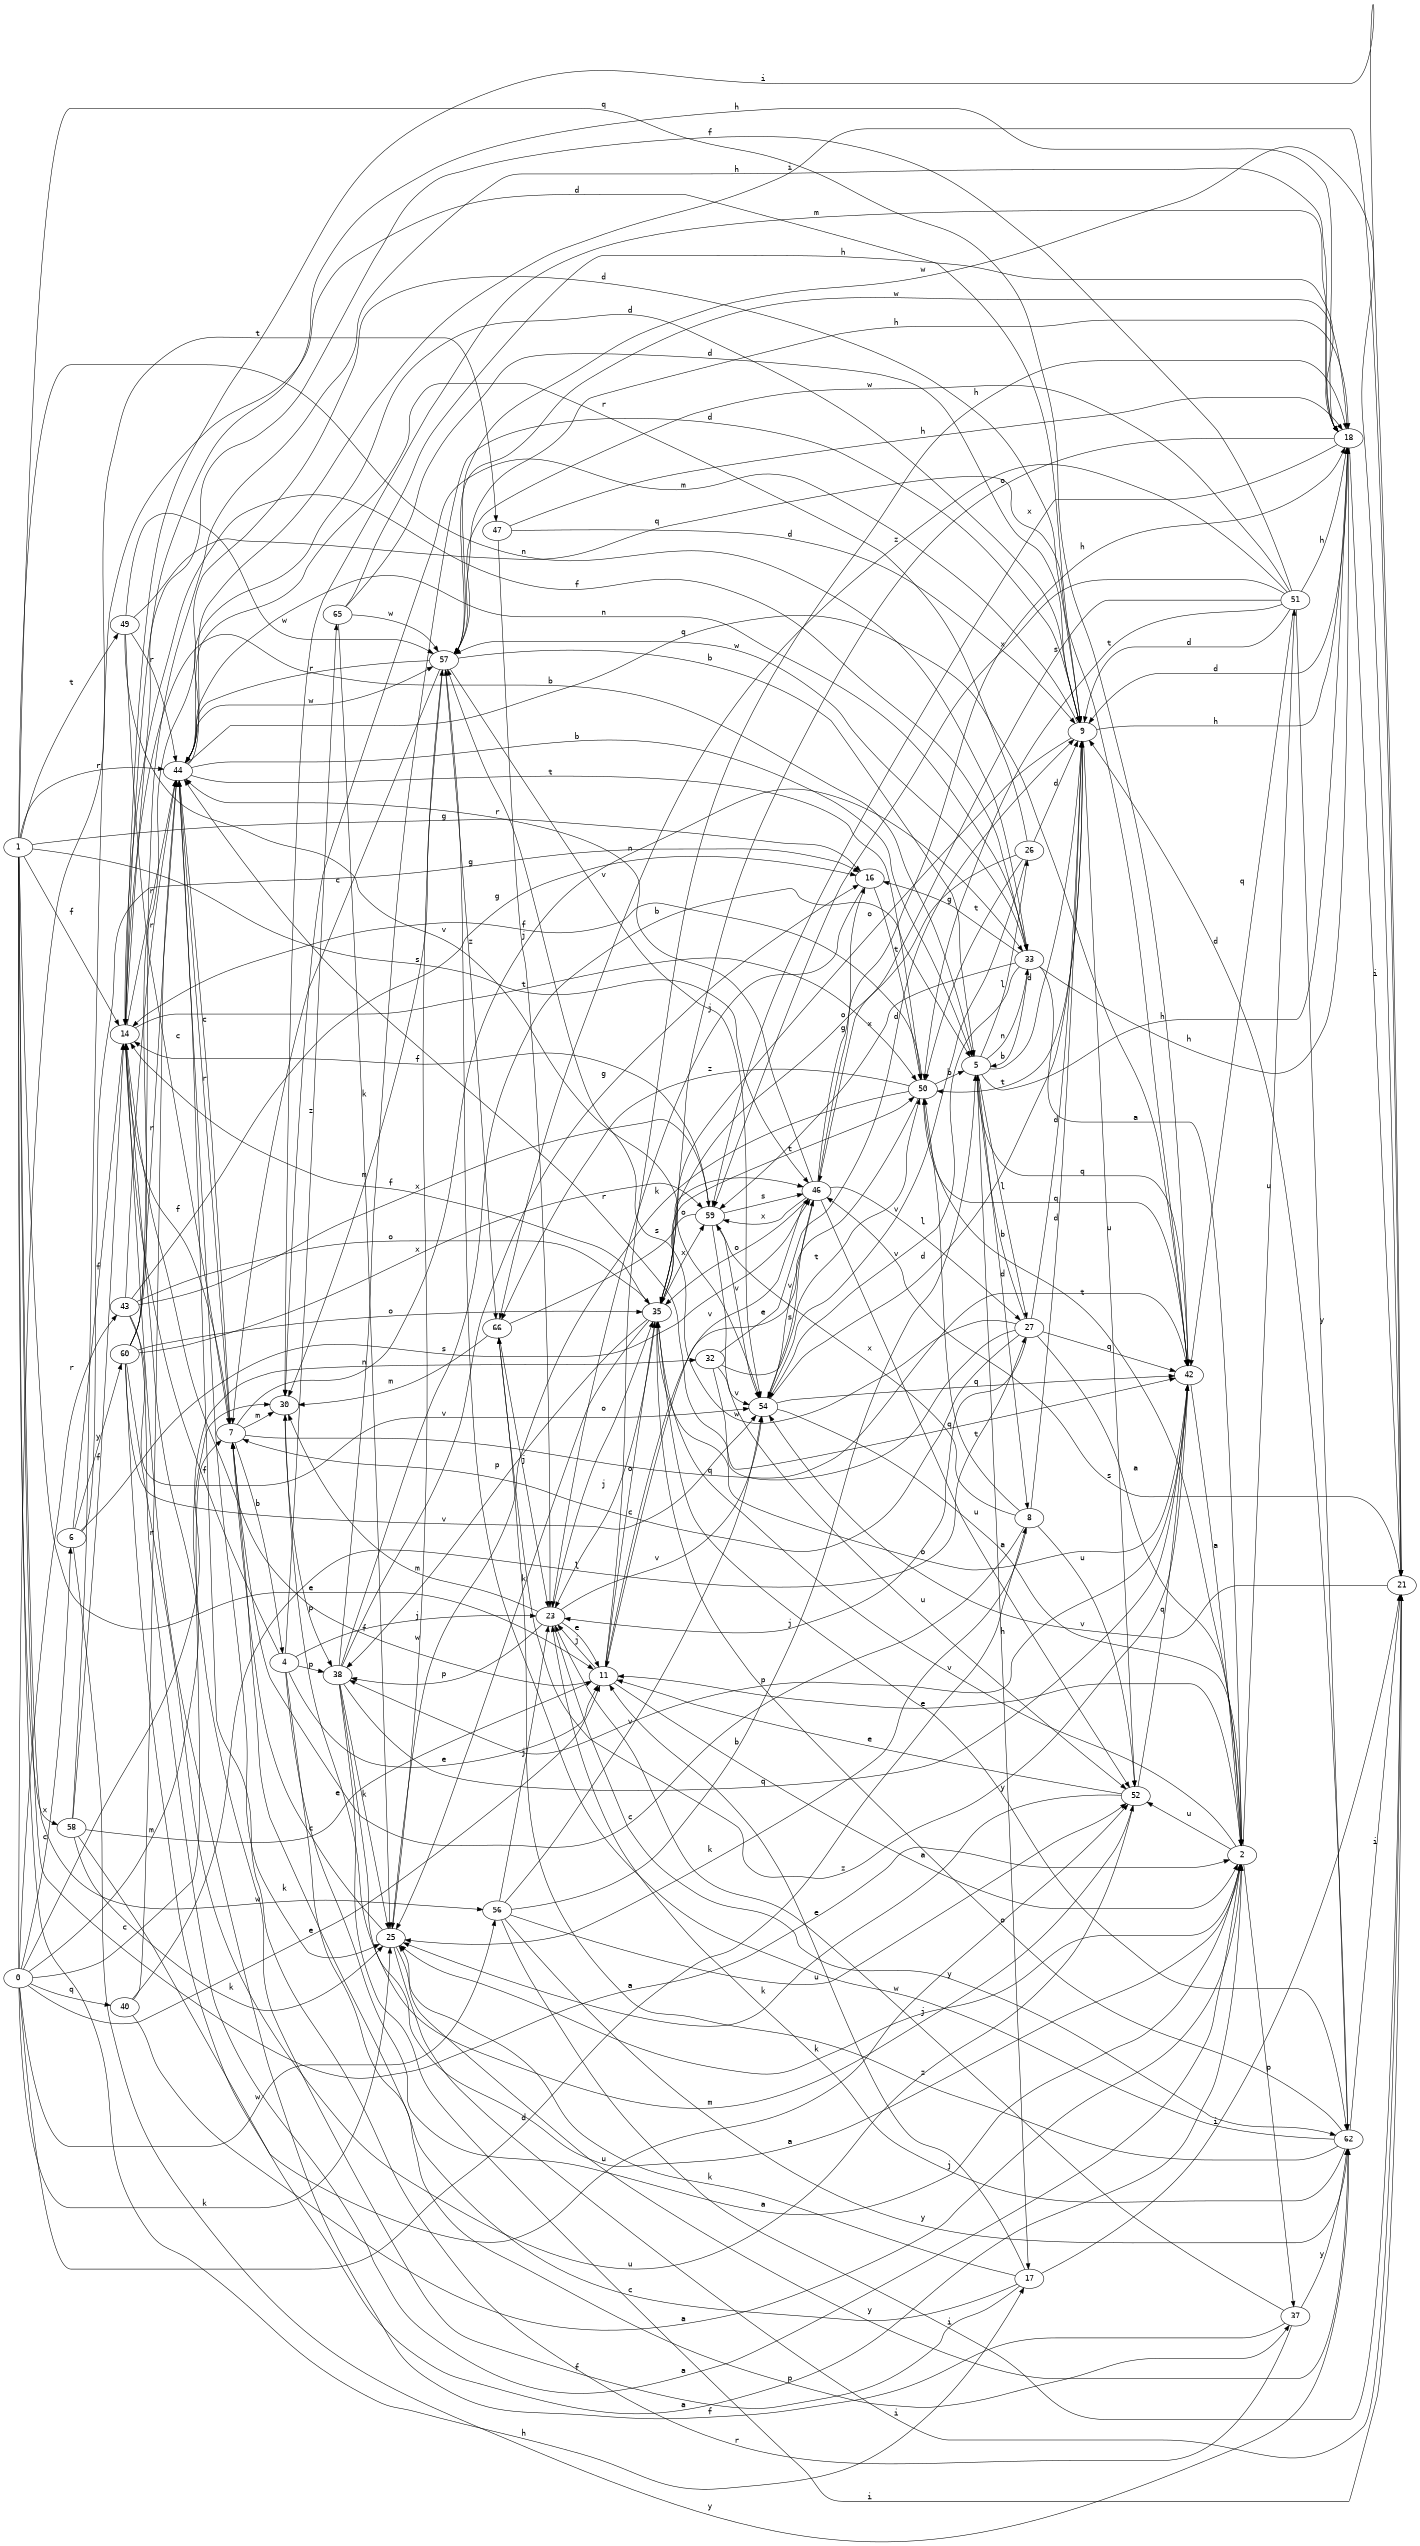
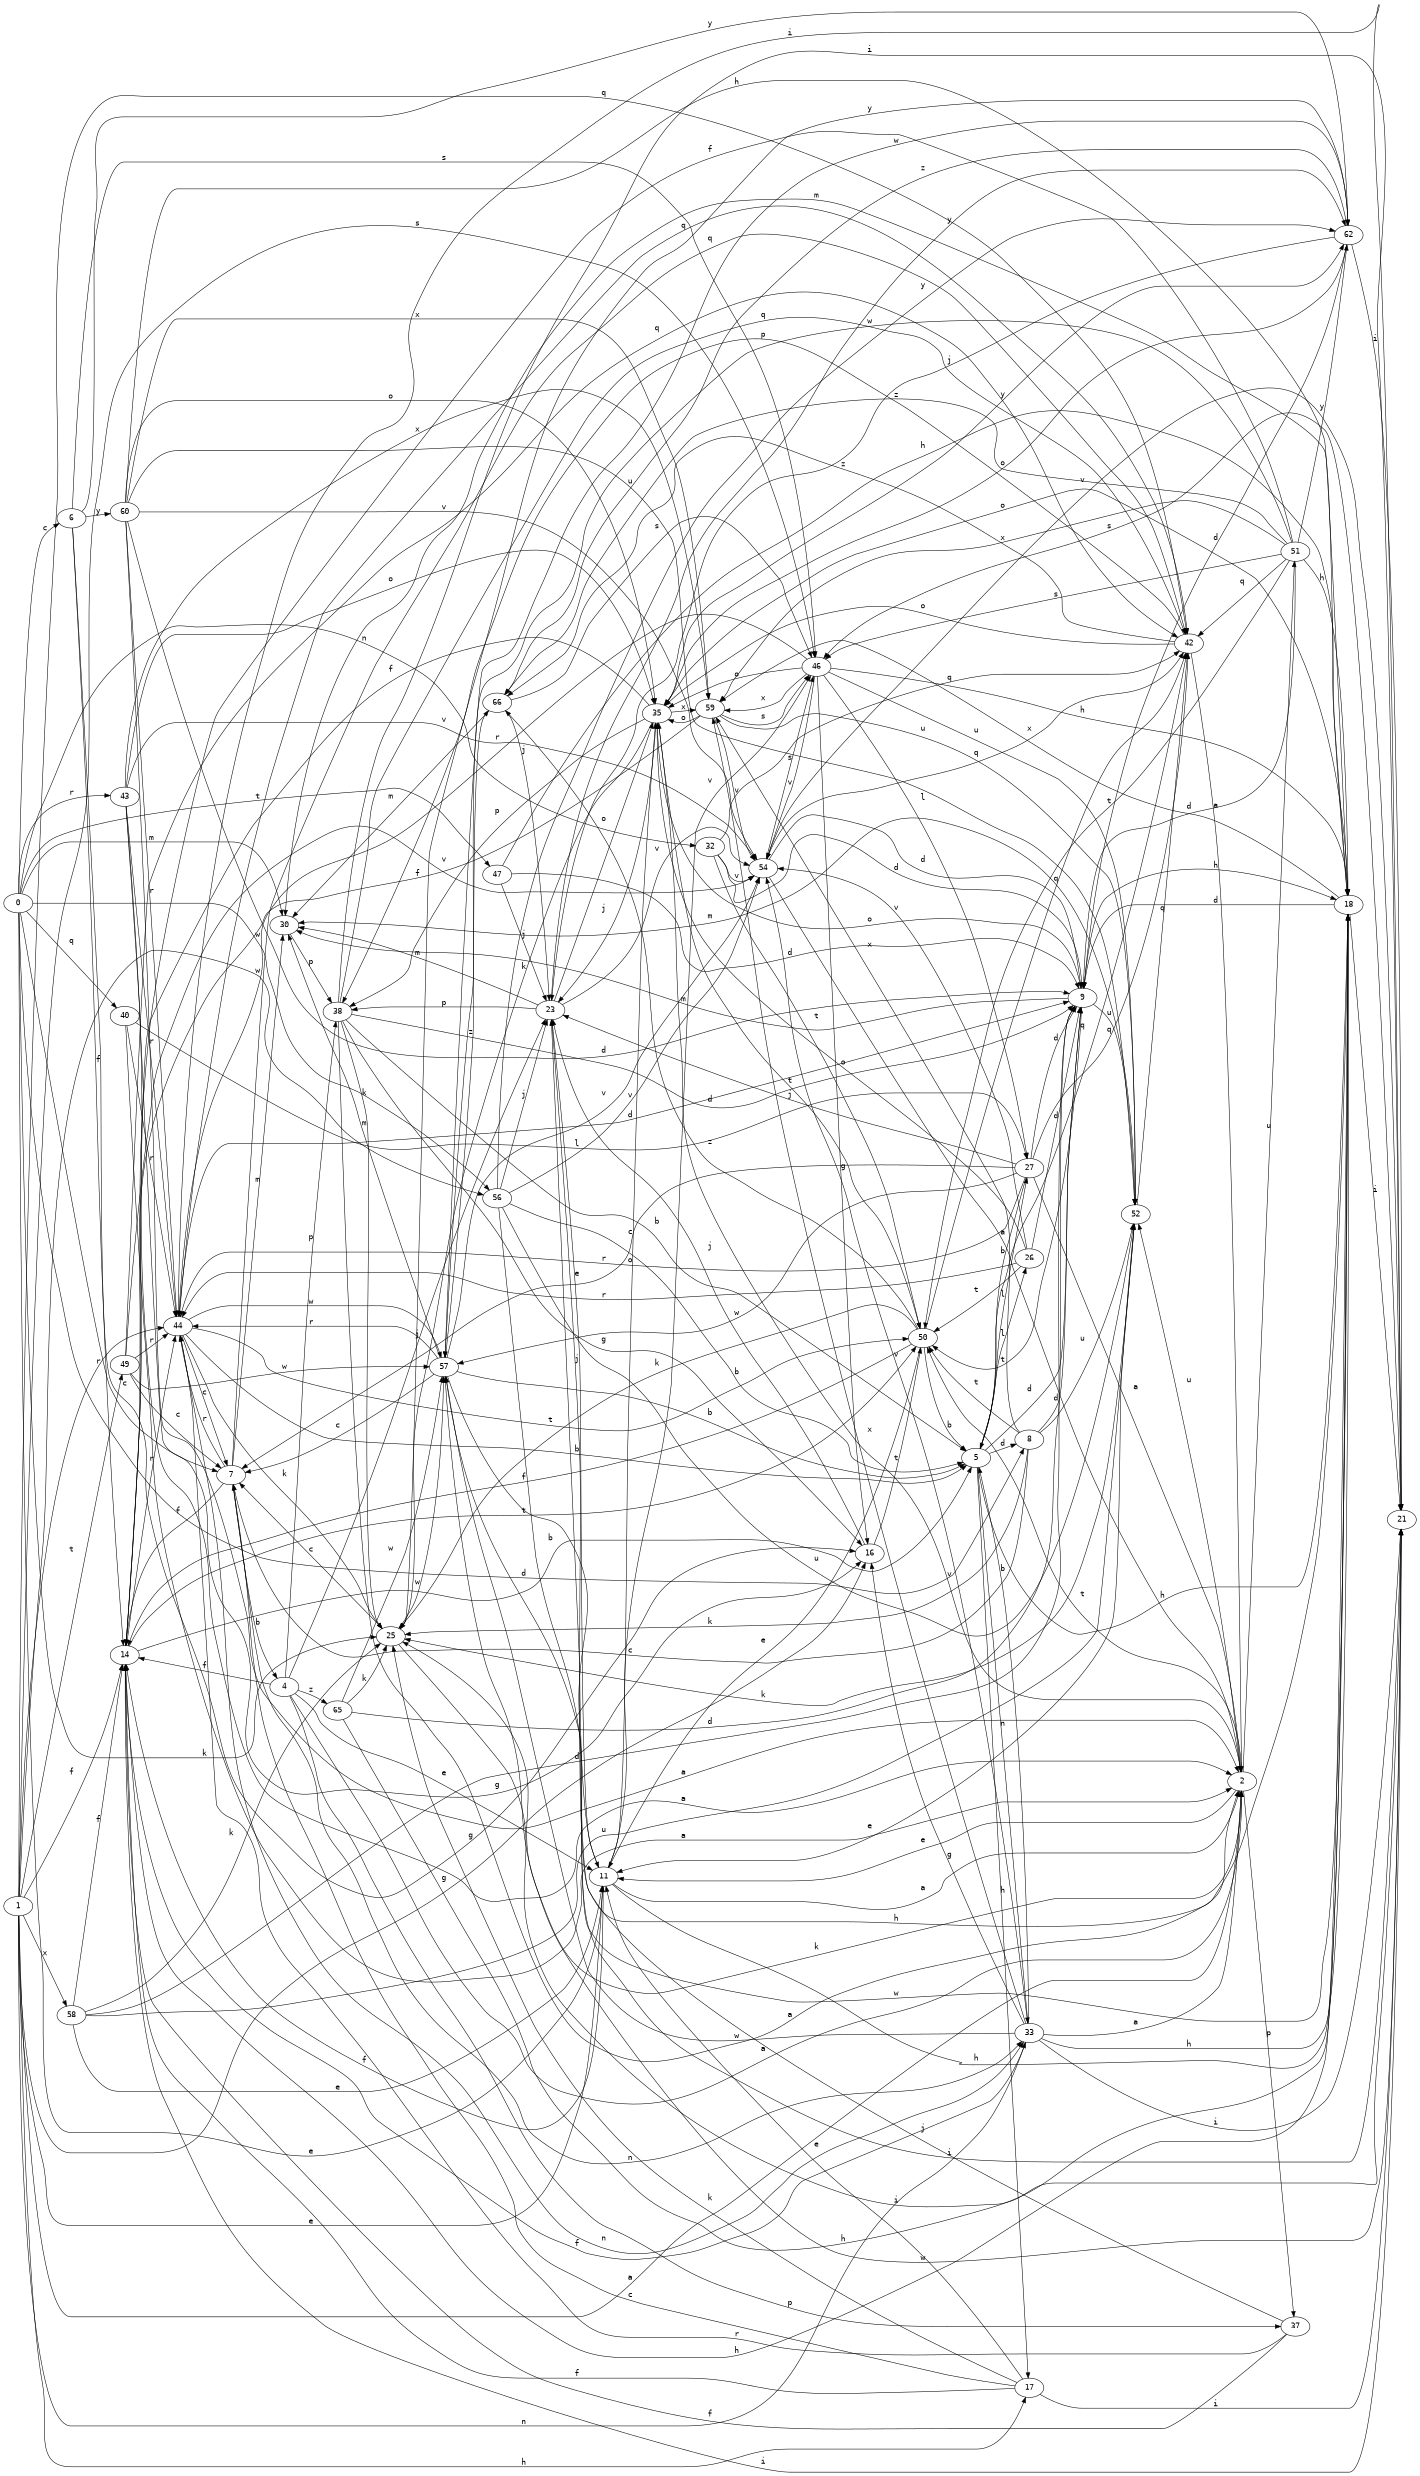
none -> (1358, 1977)
(1332, 2234) -> none
